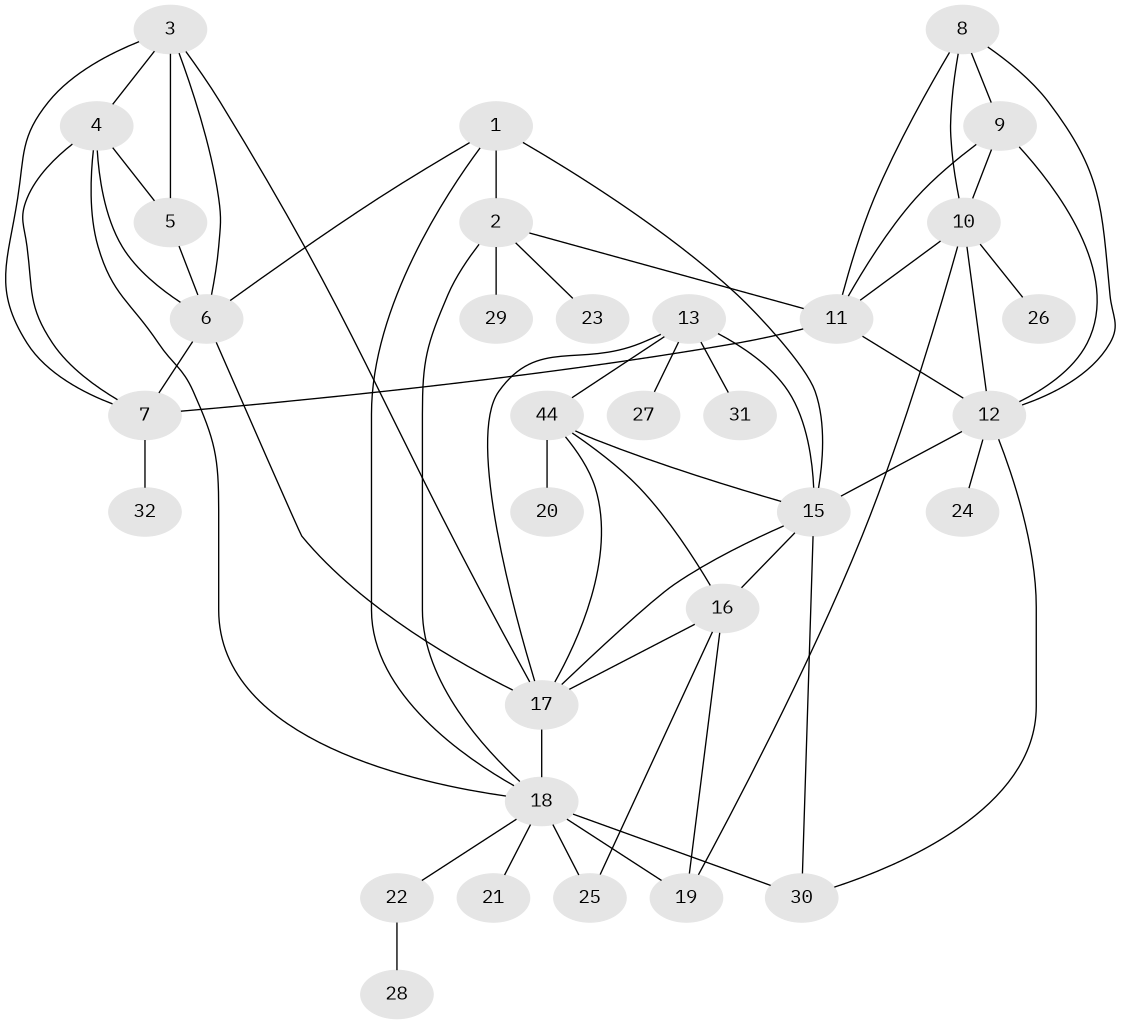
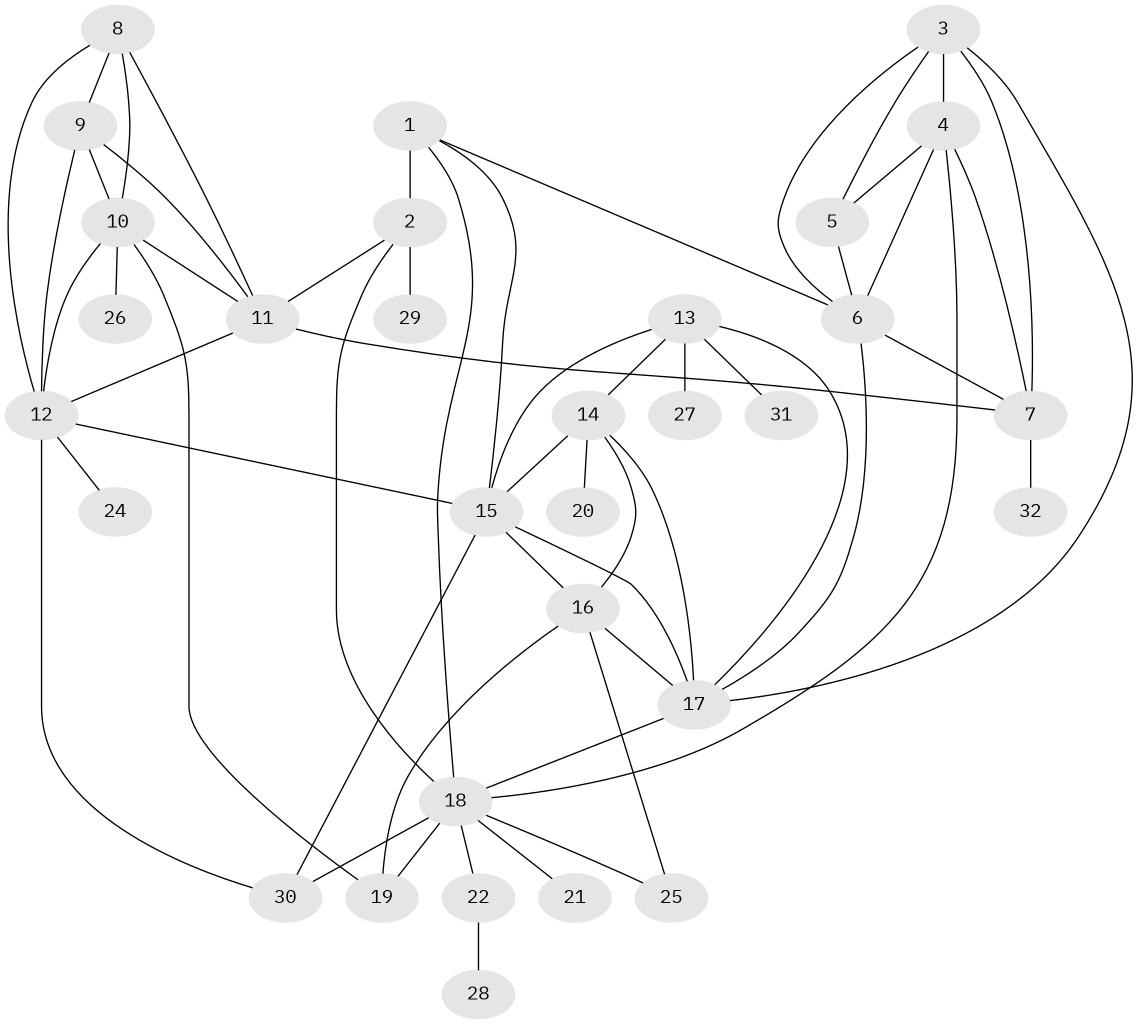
(593, 319) -> none
(547, 415) -> (588, 415)
